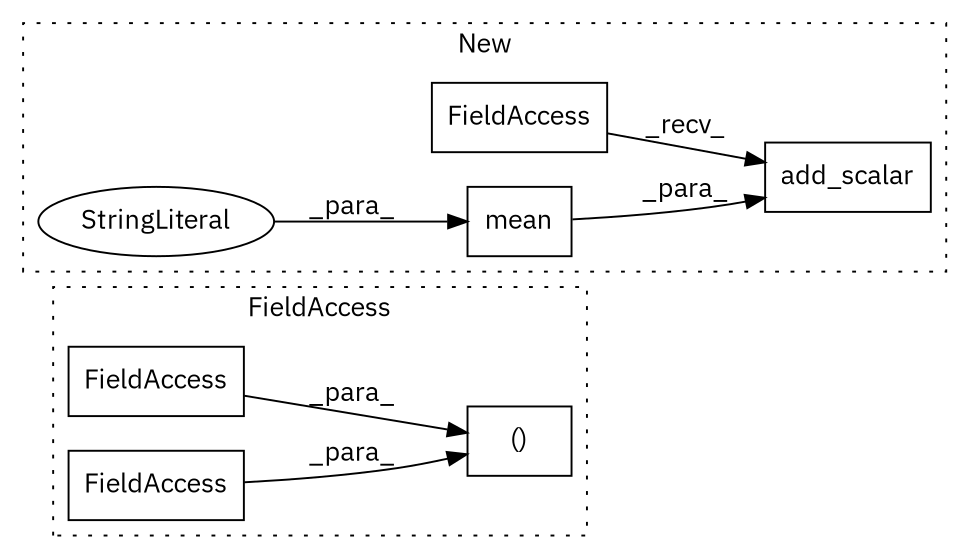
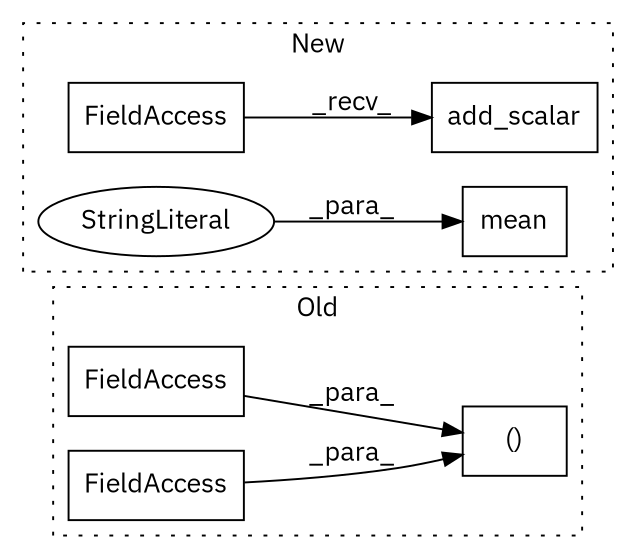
(659, 213) -> none
(320, 309) -> (318, 309)
